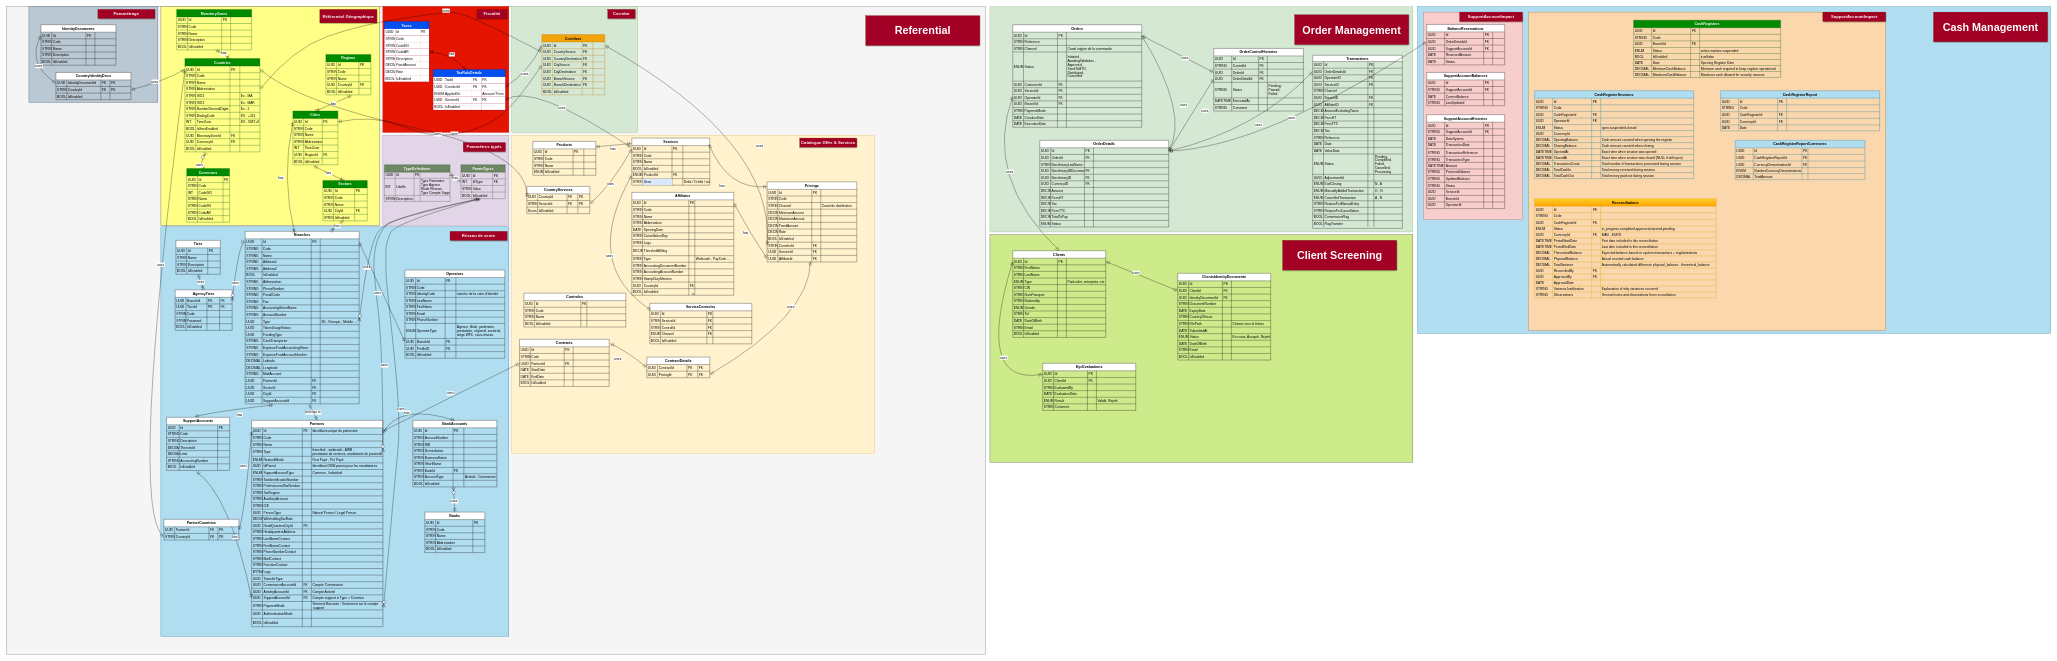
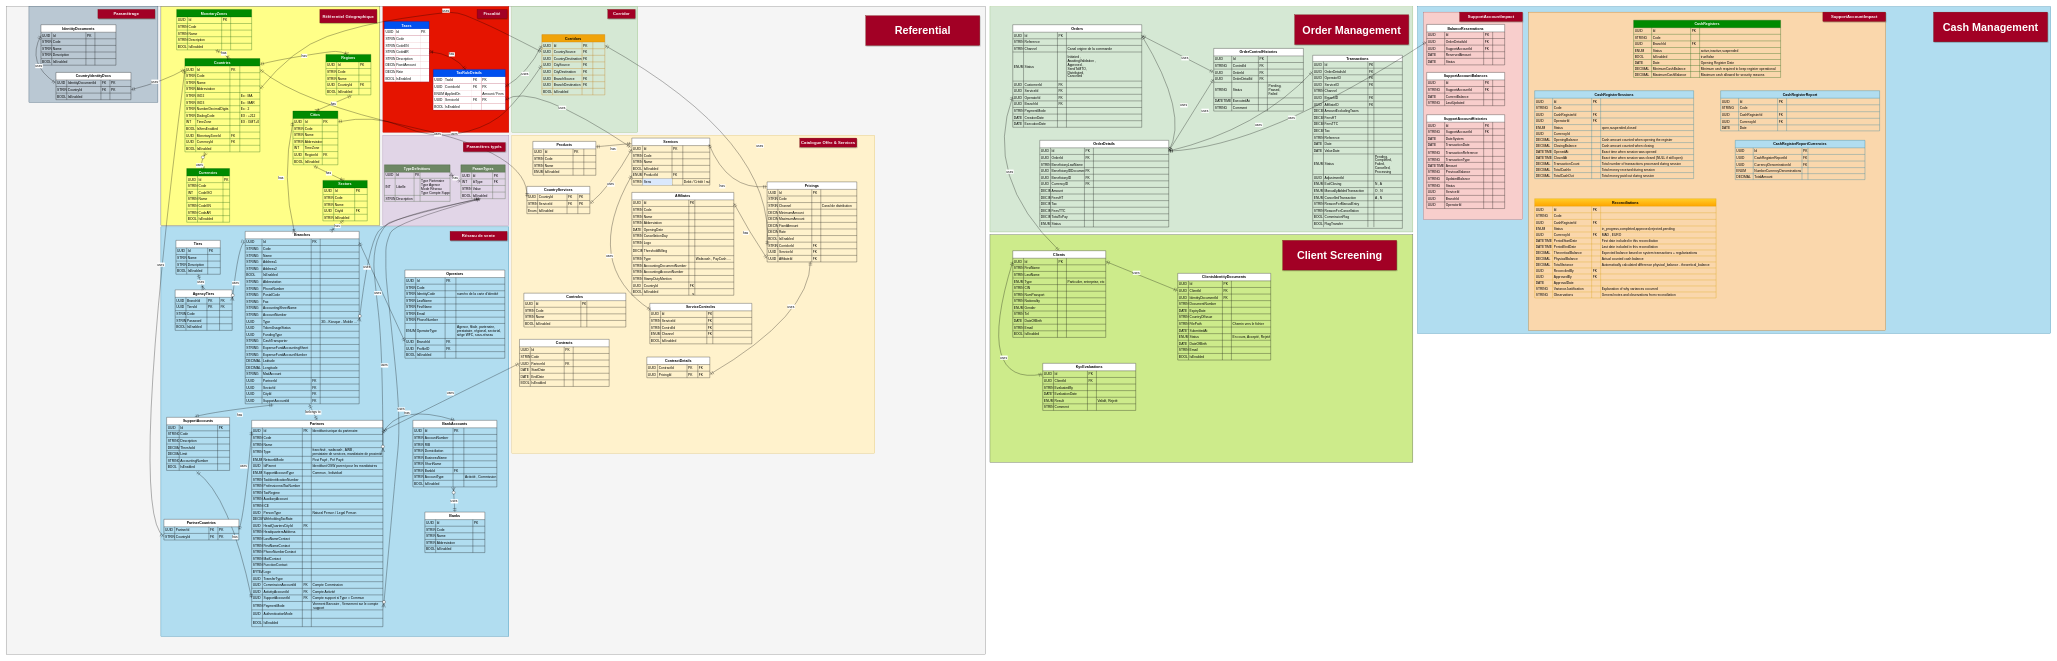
none -> (342, 52)
(629, 354) -> none
